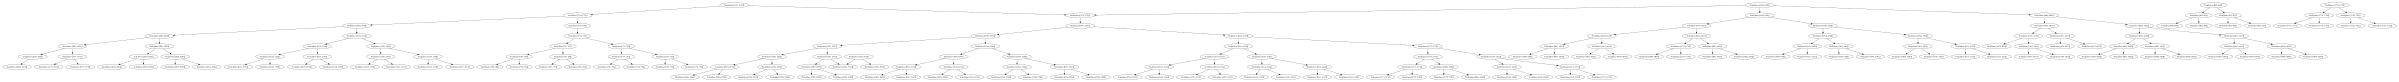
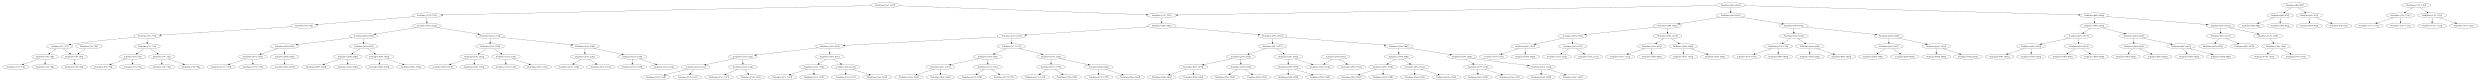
(1997, 46) -> none
(519, 61) -> (82, 51)
